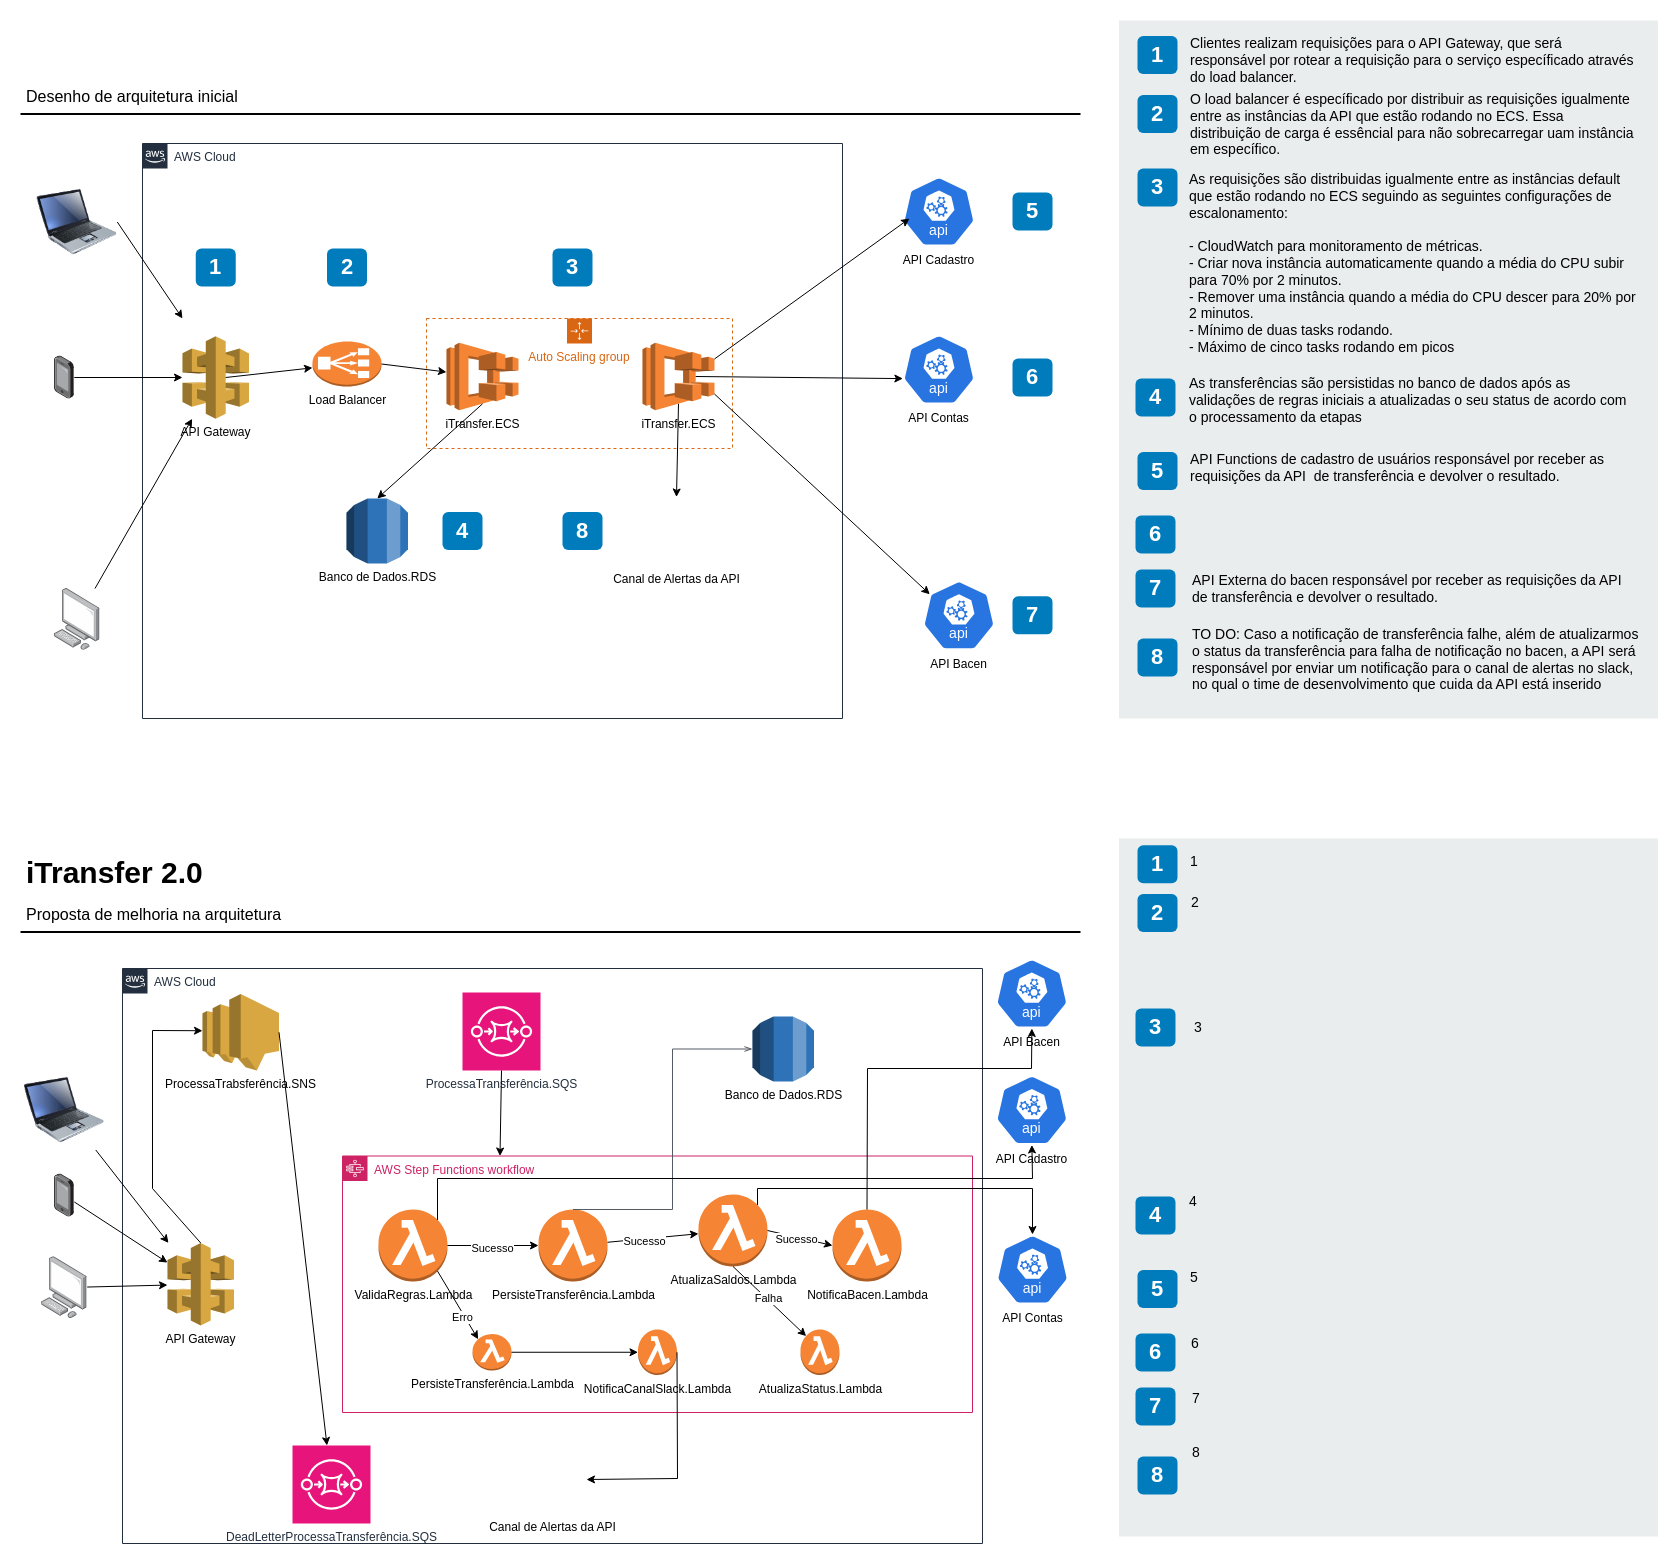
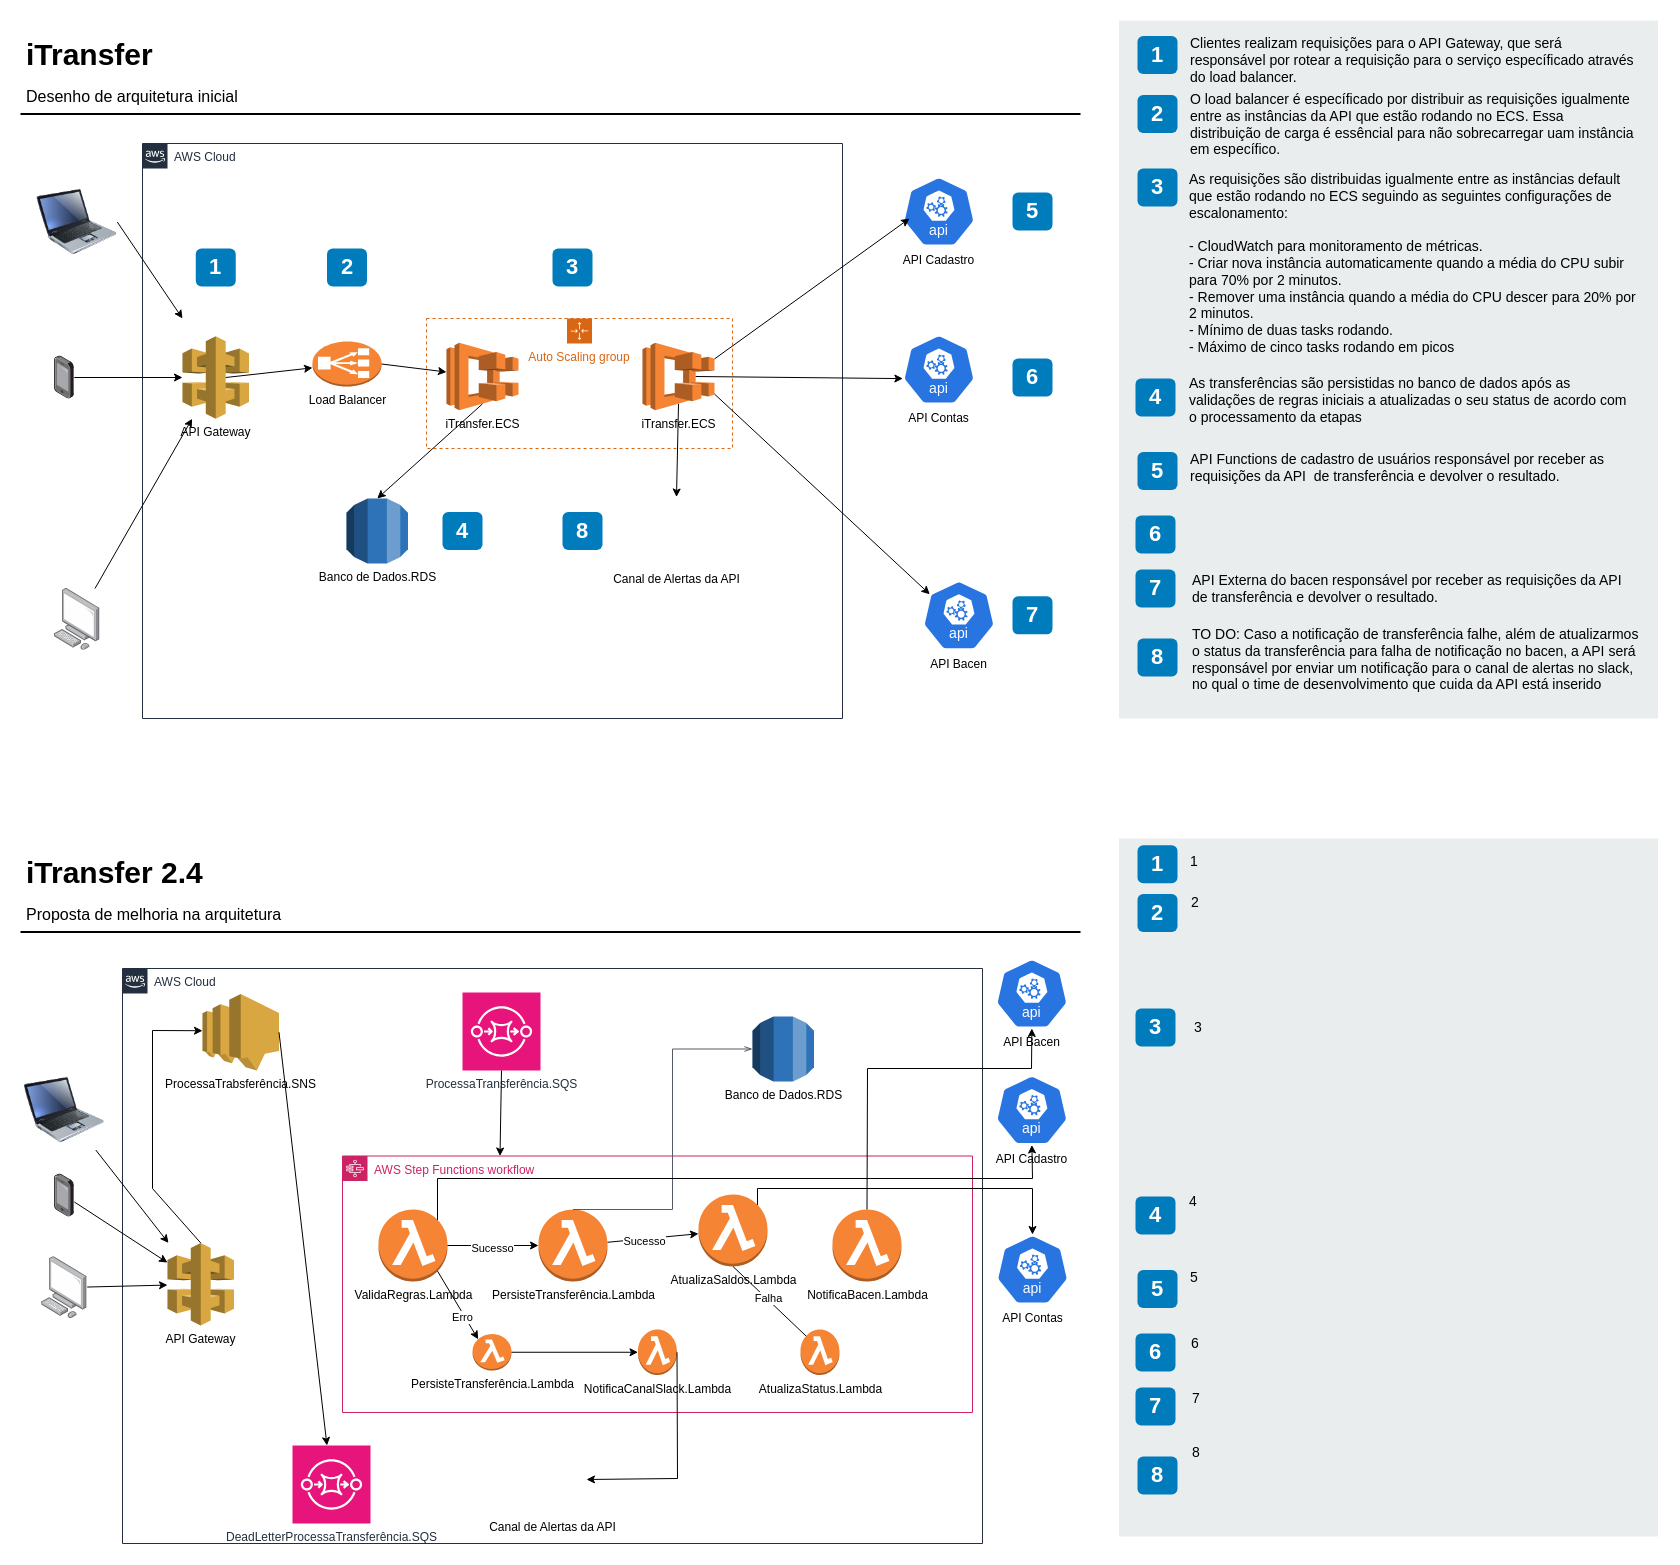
none -> (95, 54)
(124, 874) -> (124, 874)
(797, 1237) -> none
(800, 1330) -> (802, 1333)
